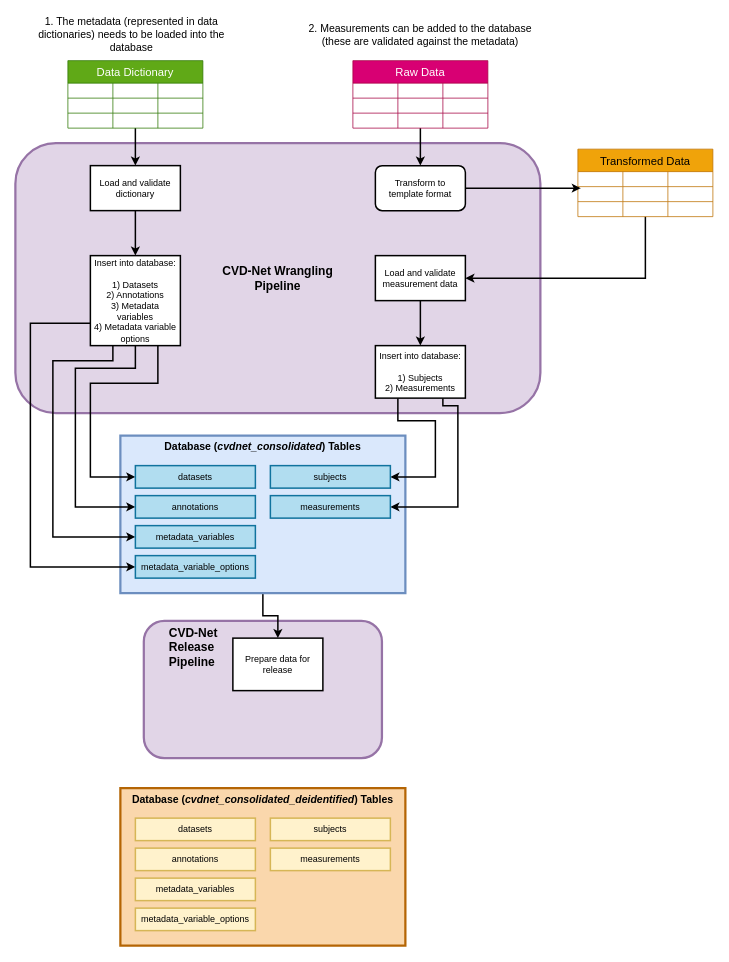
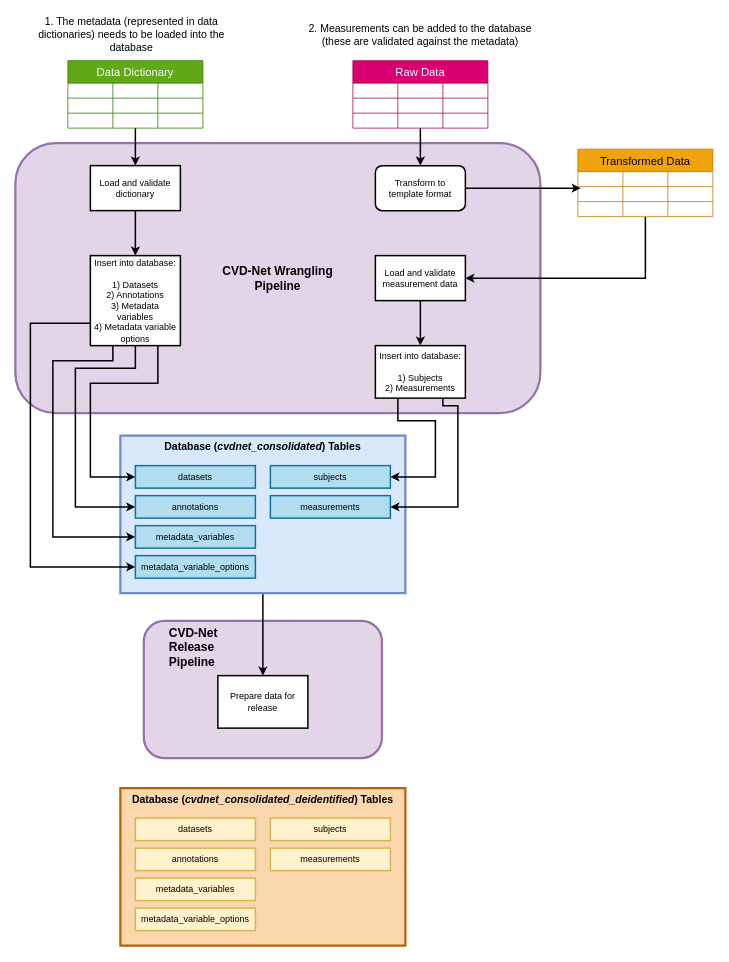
(278, 664) -> (263, 702)
